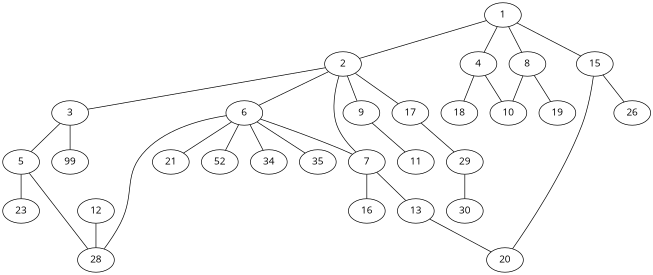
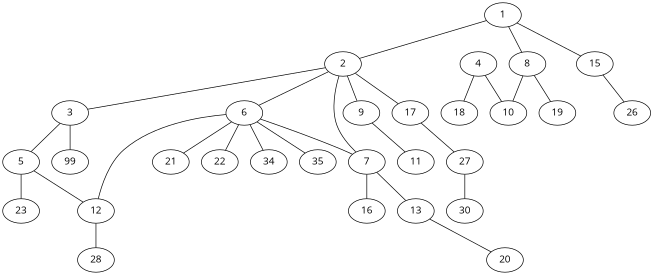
(491, 40) -> none
(140, 158) -> (146, 135)
(220, 162) -> (220, 162)
(465, 162) -> (465, 162)
(563, 167) -> none
(59, 211) -> (59, 187)
